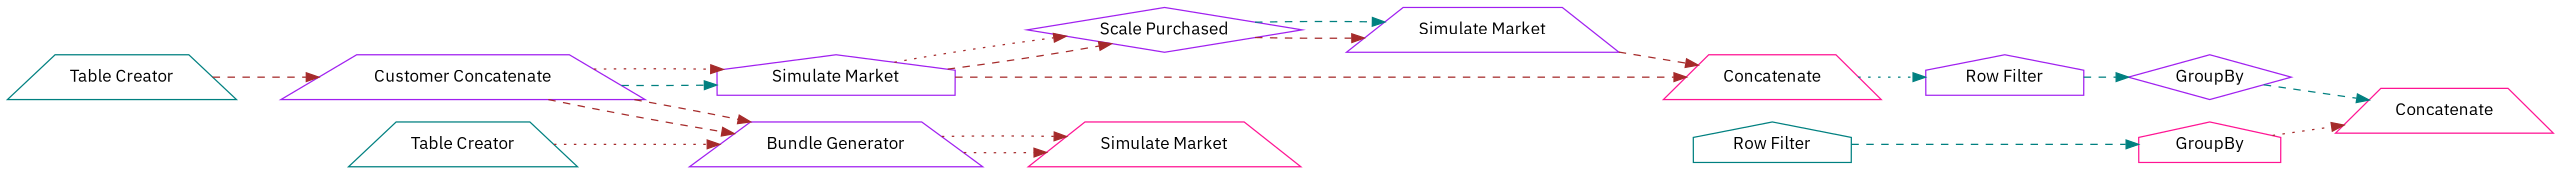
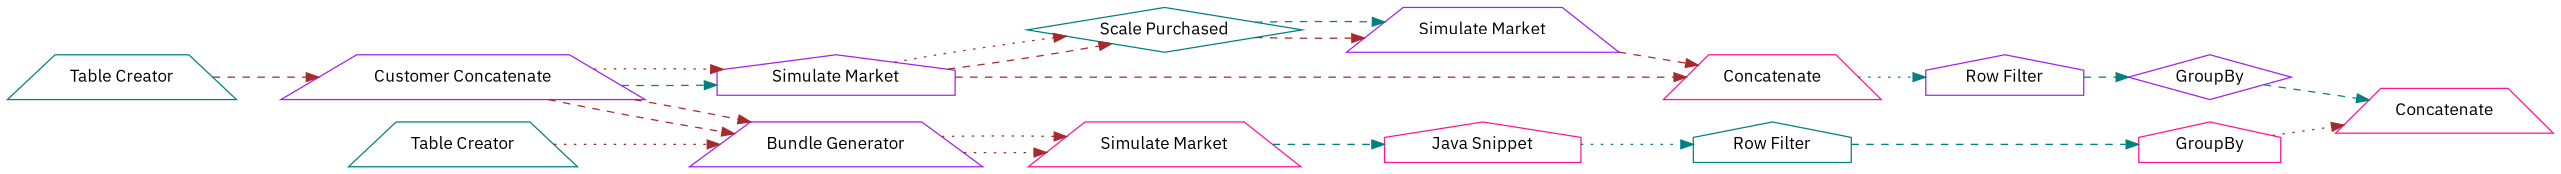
(1165, 30) -> (1165, 30)
none -> (1483, 144)
